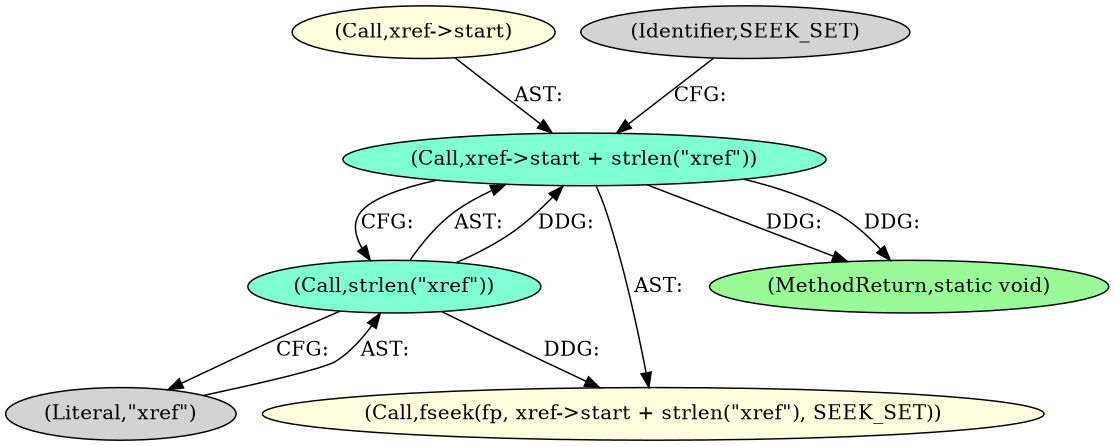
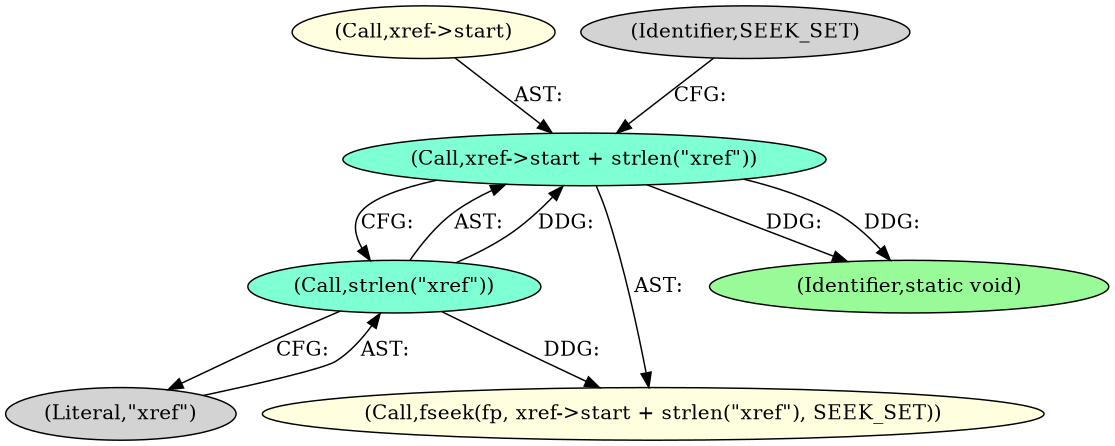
(909, 287) -> (909, 287)
